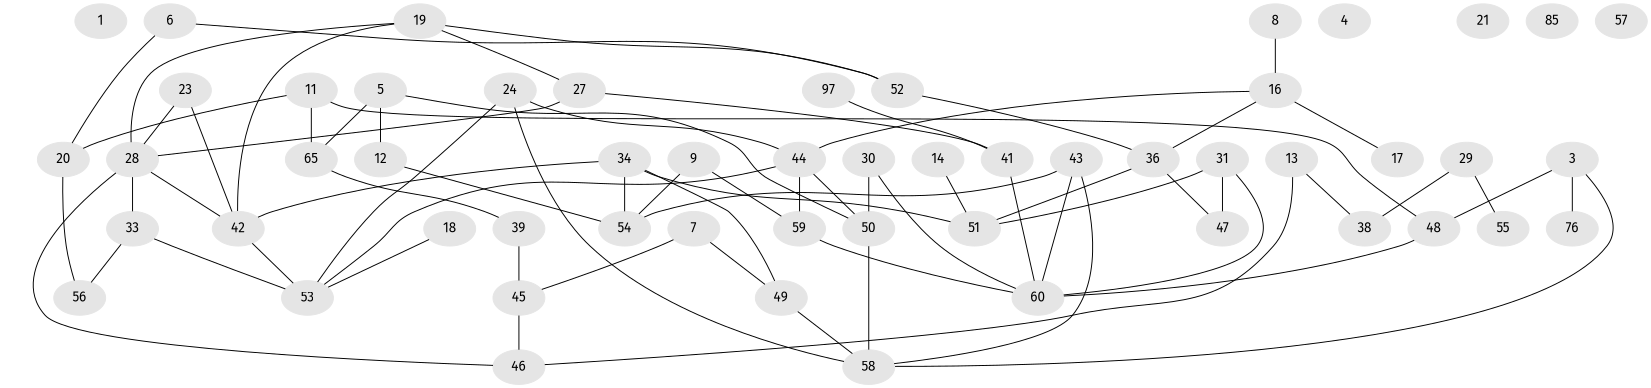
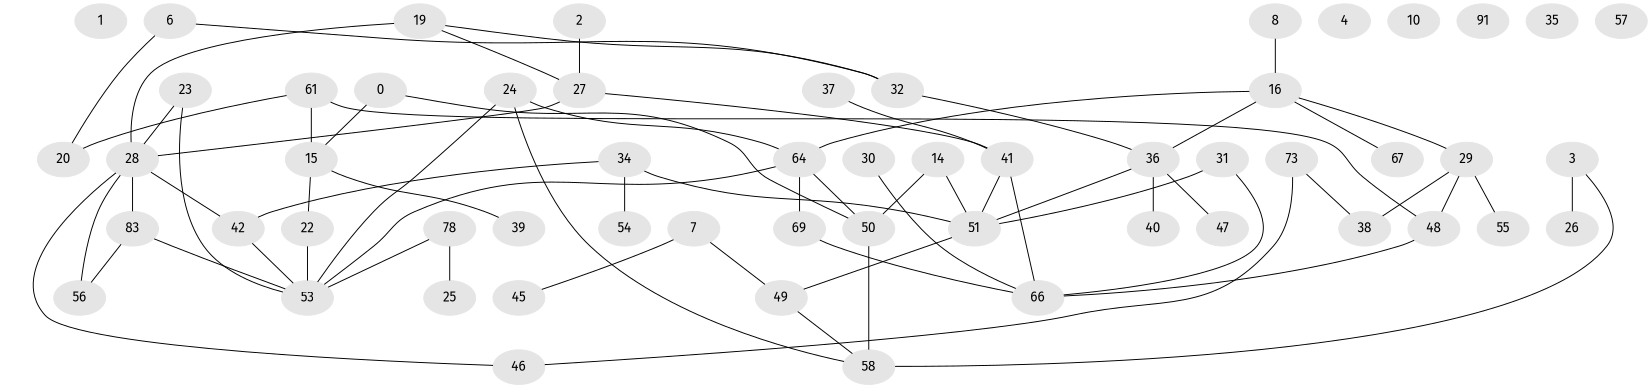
none -> (579, 21)
none -> (1414, 21)
(1483, 21) -> (1483, 21)
(1552, 21) -> (1552, 21)
(272, 80) -> none
(311, 90) -> (311, 90)
(381, 90) -> (381, 90)
(828, 90) -> (828, 90)
(898, 90) -> (898, 90)
none -> (1373, 121)
(212, 159) -> (192, 224)
(311, 160) -> (311, 160)
(381, 160) -> none
(694, 160) -> none
(800, 160) -> (800, 160)
(1076, 160) -> none
(1292, 160) -> (1292, 160)
(1397, 160) -> (1397, 160)
(869, 188) -> (903, 194)
none -> (991, 194)
(1222, 194) -> none
(1503, 194) -> (1450, 194)
(725, 209) -> (893, 258)
(133, 229) -> (133, 229)
none -> (307, 229)
(450, 229) -> (450, 229)
(800, 229) -> (800, 229)
none -> (1153, 229)
(1572, 229) -> (1572, 229)
(65, 232) -> (93, 225)
(519, 263) -> none
none -> (450, 298)
(1038, 298) -> (1038, 298)
(519, 333) -> none
